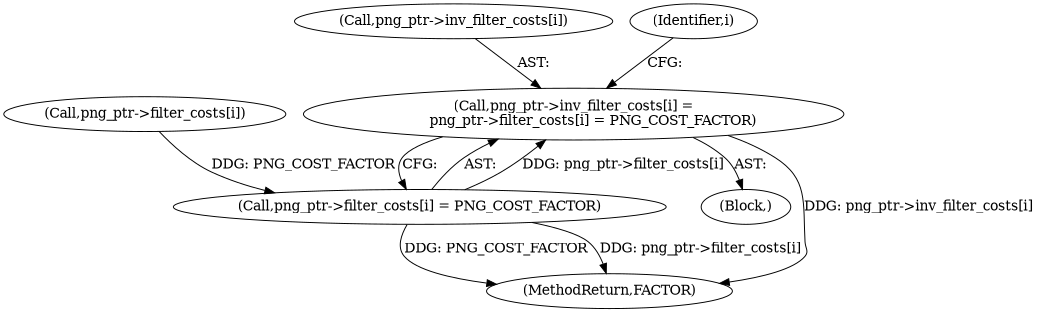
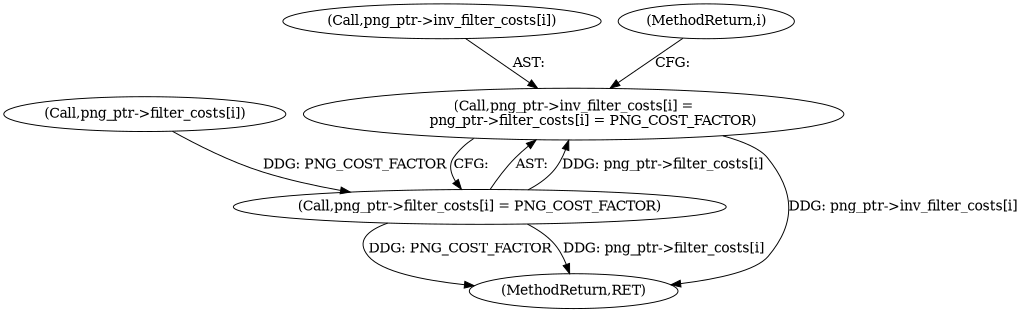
(694, 21) -> (706, 21)
(746, 207) -> none
(609, 291) -> (574, 291)
